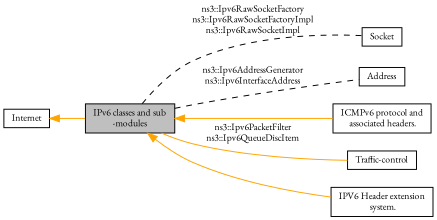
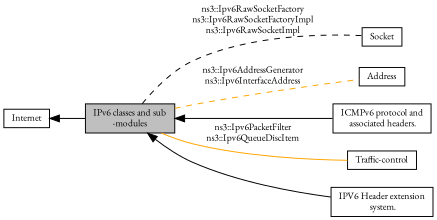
(267, 92) -> (267, 92)
(72, 118) -> (72, 118)
(259, 118) -> (259, 118)
(239, 179) -> (239, 179)
